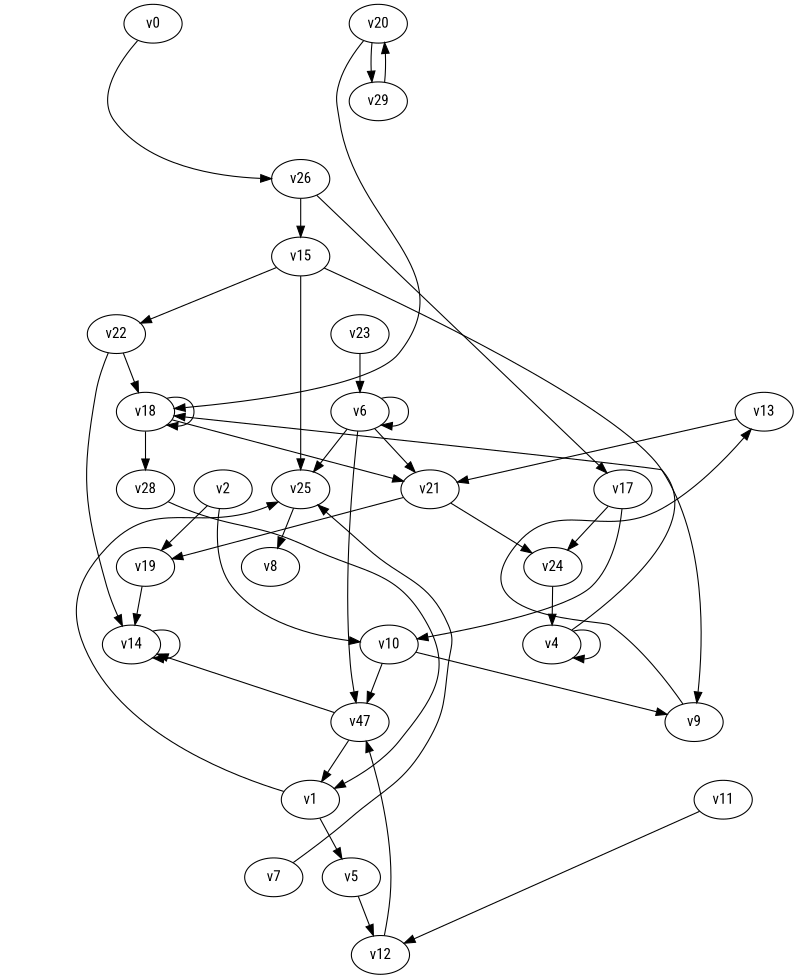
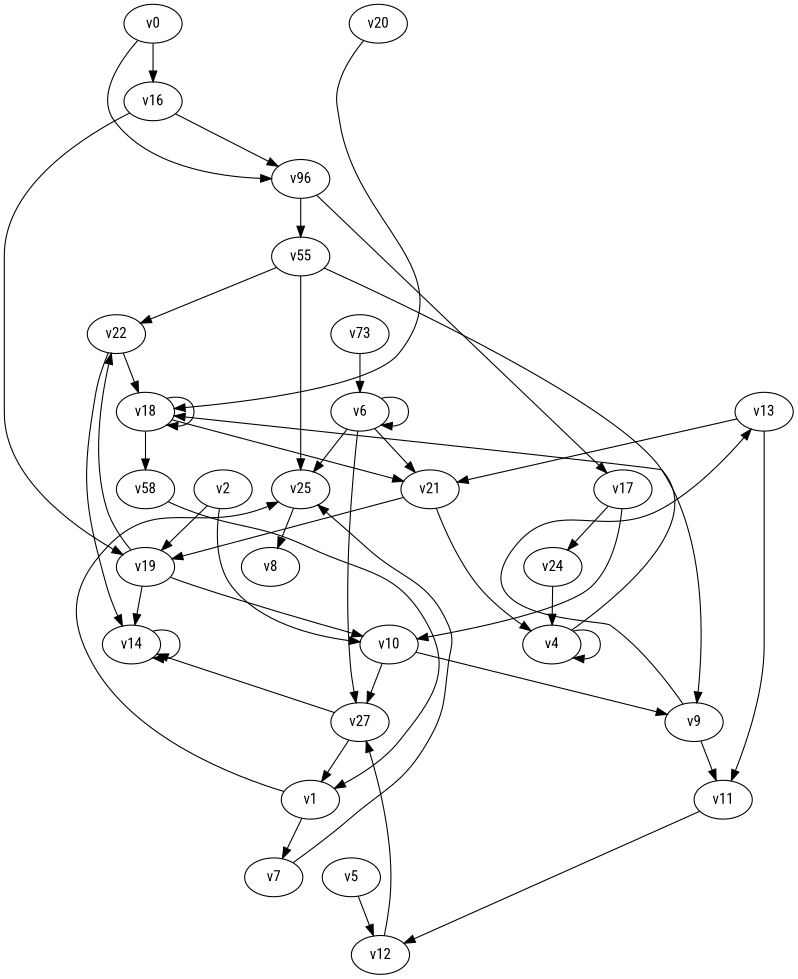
none -> (153, 101)
(378, 101) -> none
(301, 179) -> (301, 179)
(301, 257) -> (301, 257)
(360, 334) -> (360, 334)
none -> (99, 460)
(146, 489) -> (146, 489)
(487, 525) -> (469, 574)
none -> (764, 603)
none -> (270, 609)
(360, 722) -> (360, 722)
none -> (707, 756)
(326, 829) -> (295, 833)
